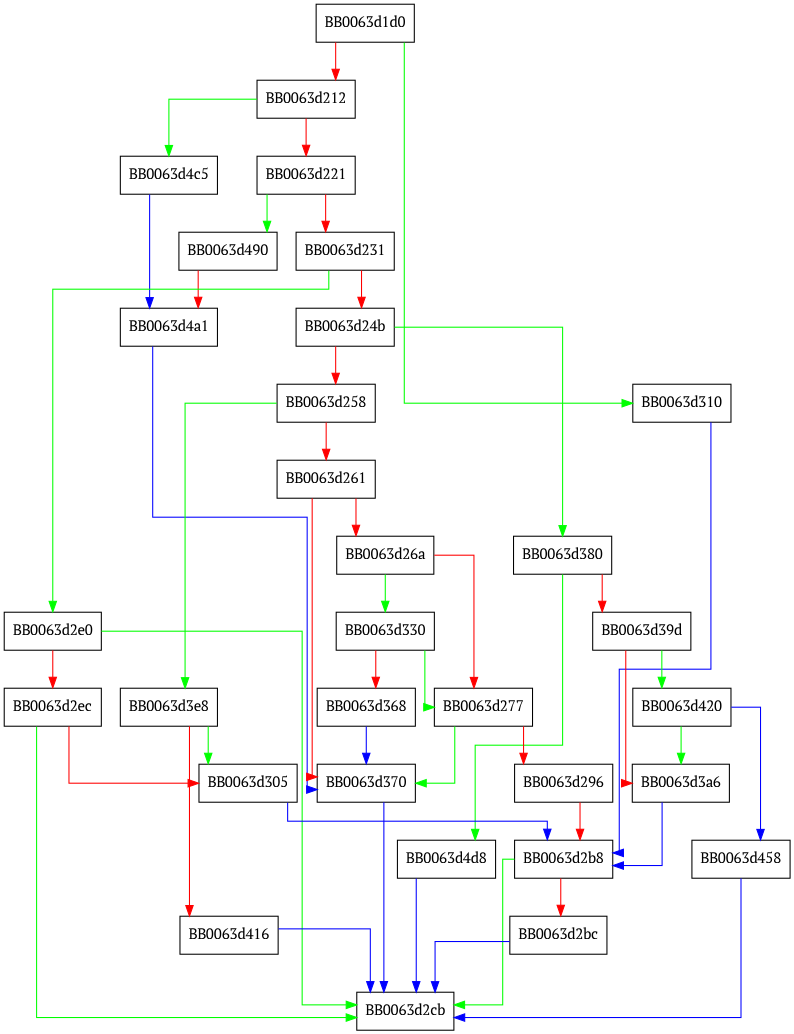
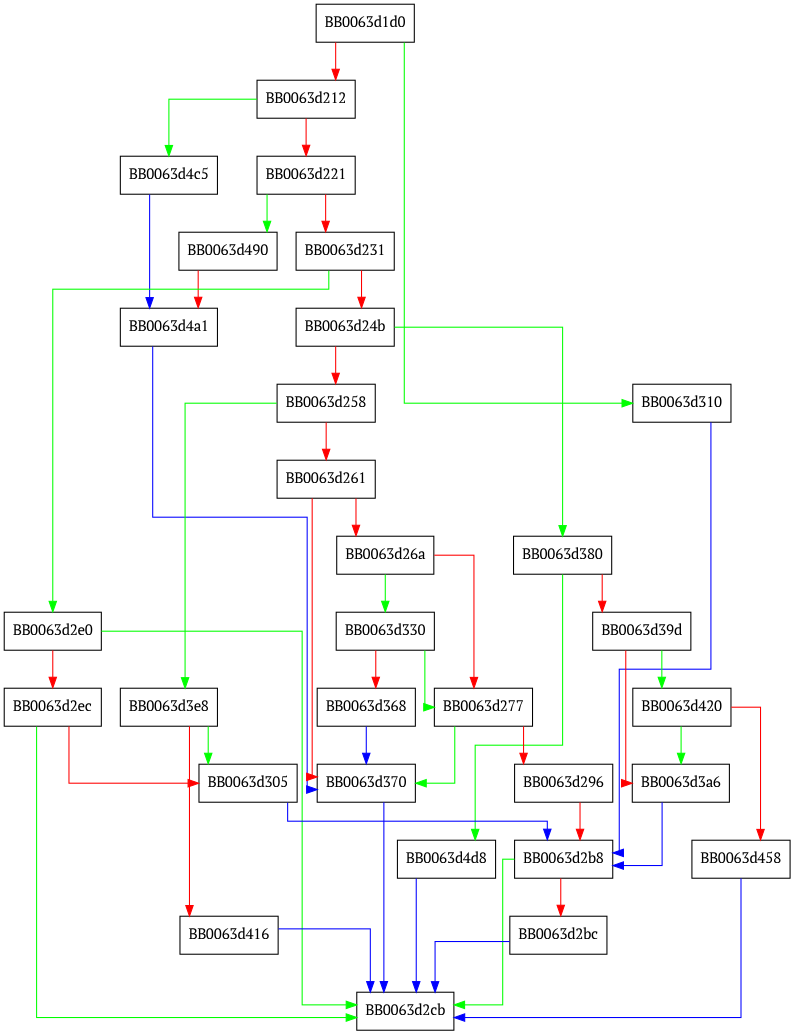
(761, 754) -> (761, 754)
